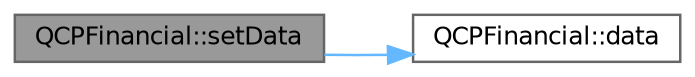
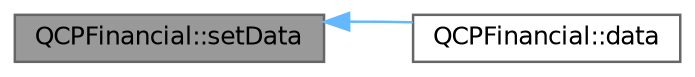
(356, 55) -> (381, 22)
